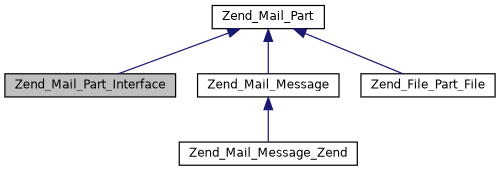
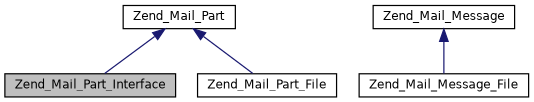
(268, 58) -> none
(428, 85) -> (267, 85)
(268, 154) -> (444, 85)
